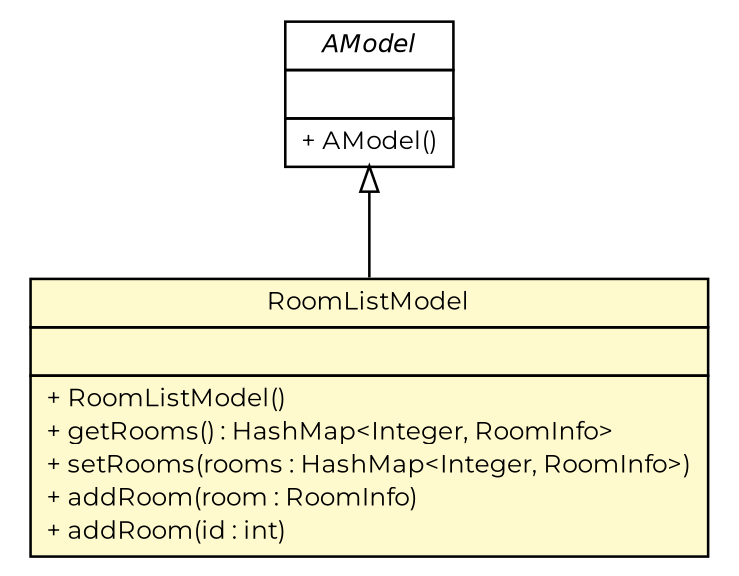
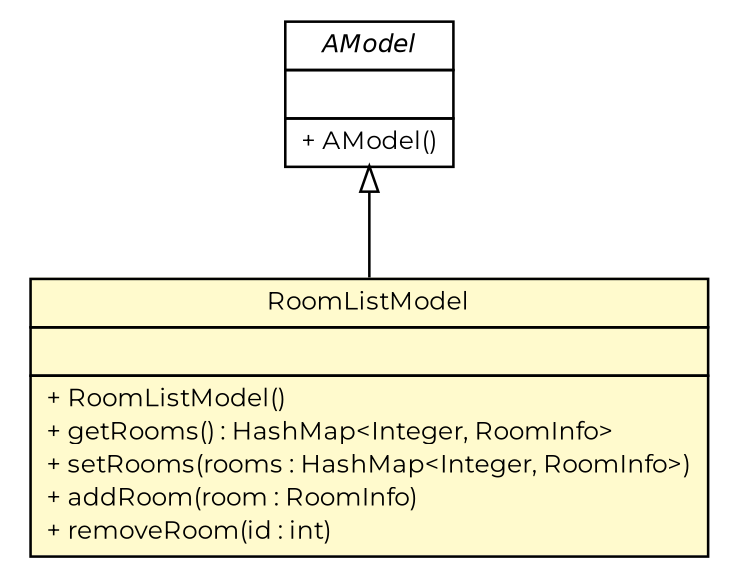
(167, 531) -> (190, 531)
